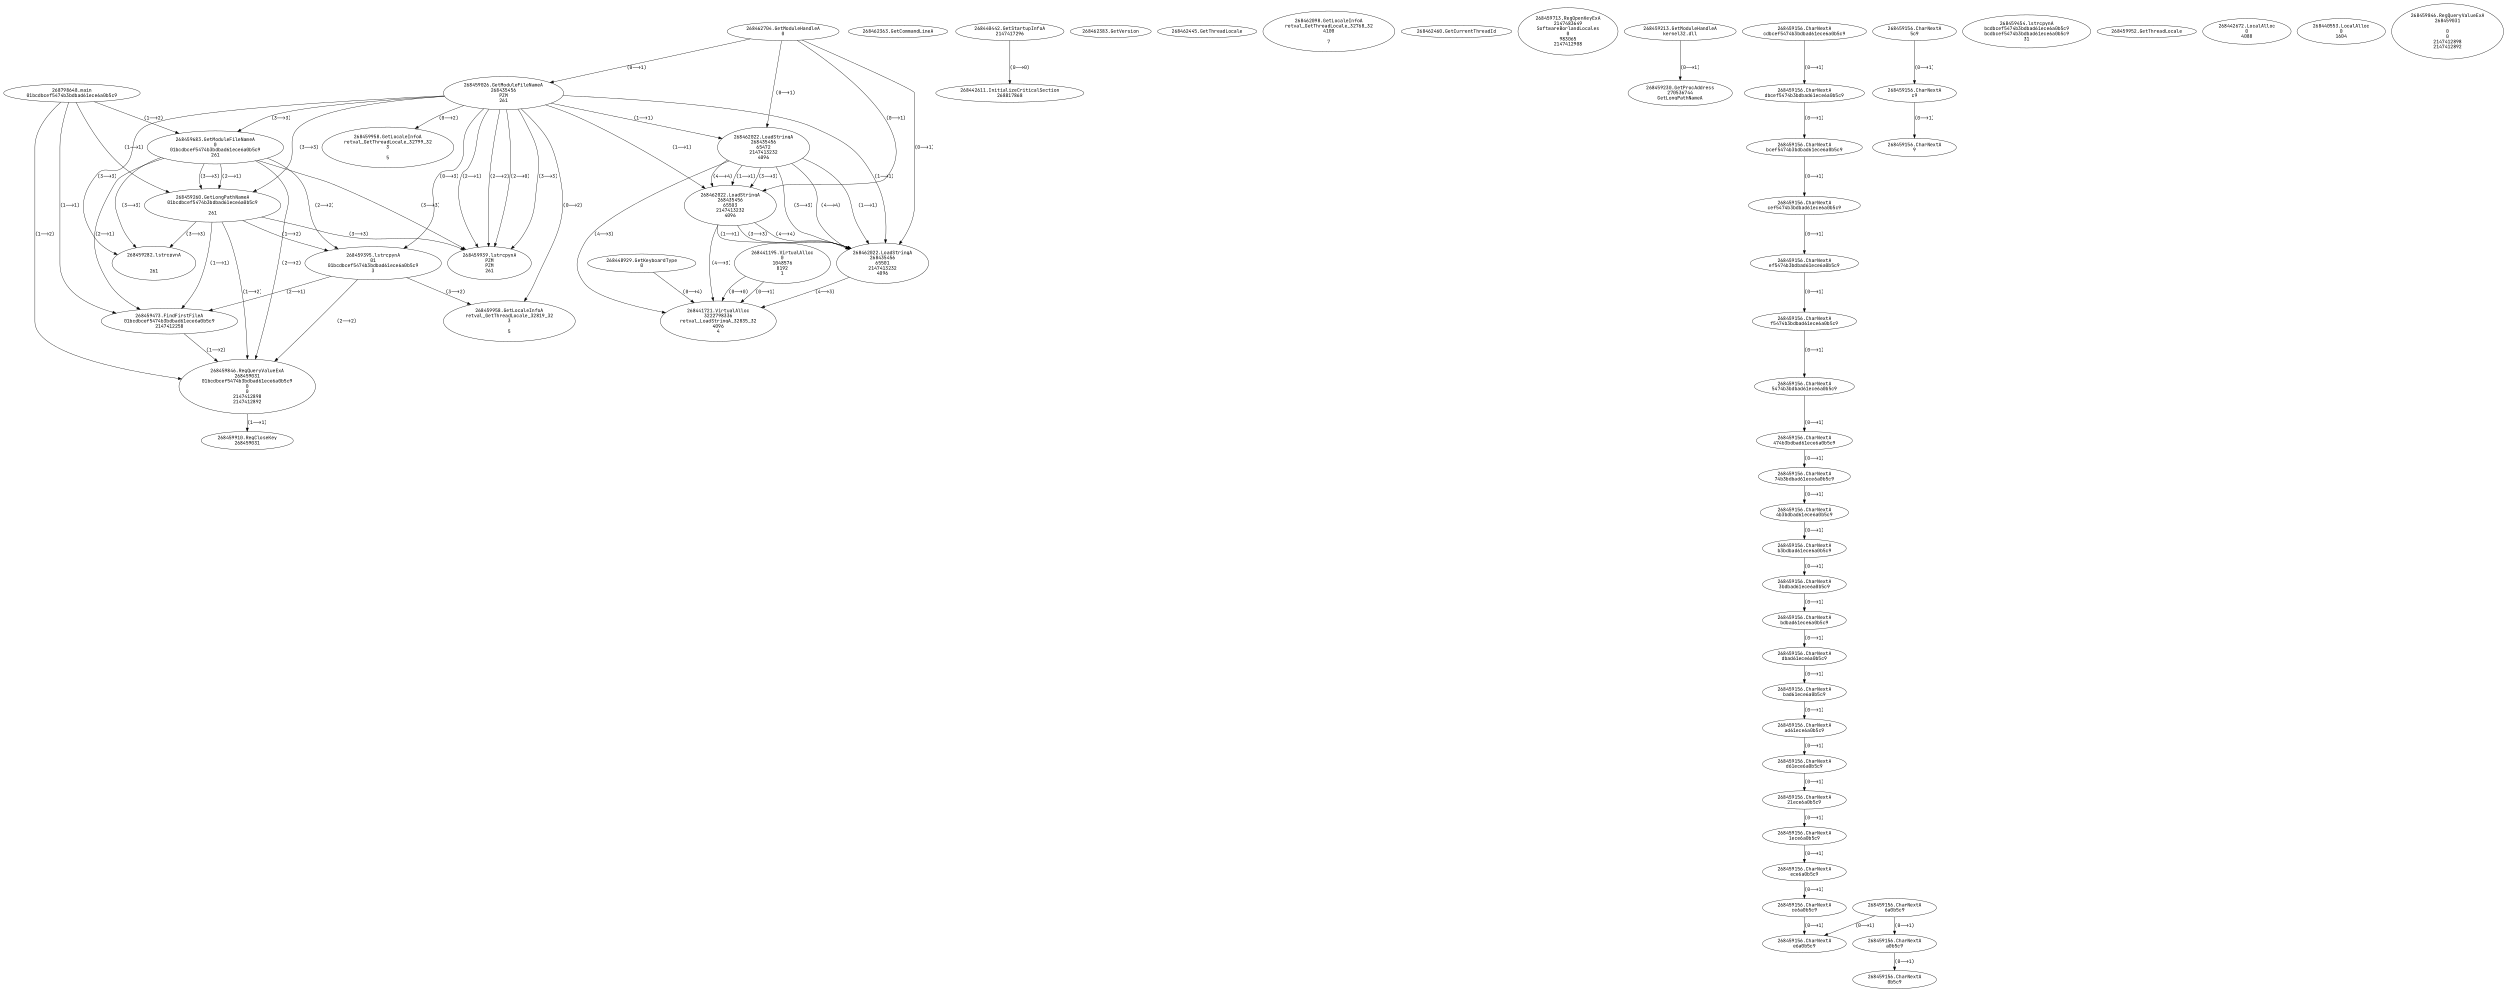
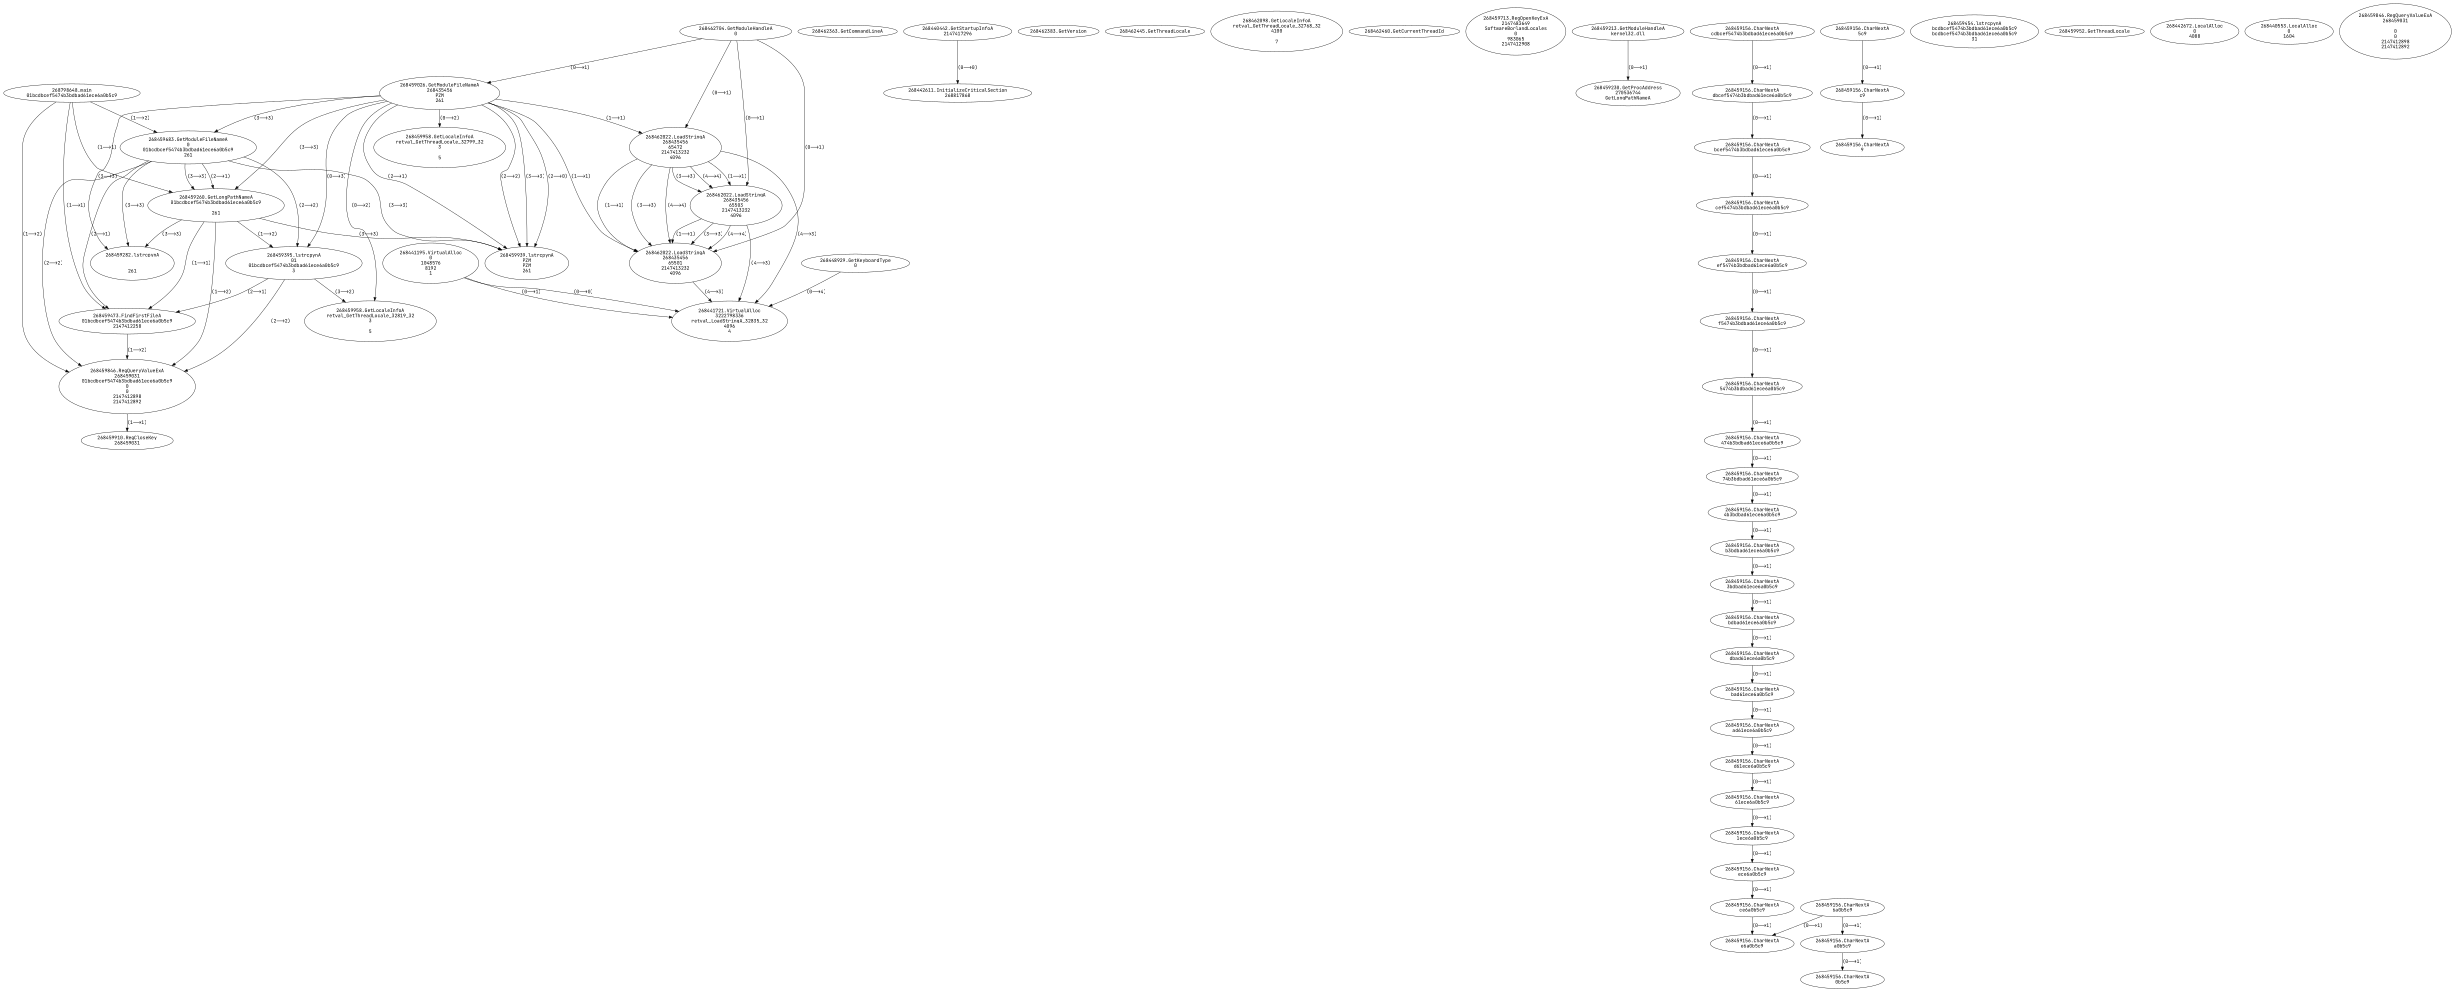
(626, 141) -> none
(1804, 800) -> (1752, 800)
